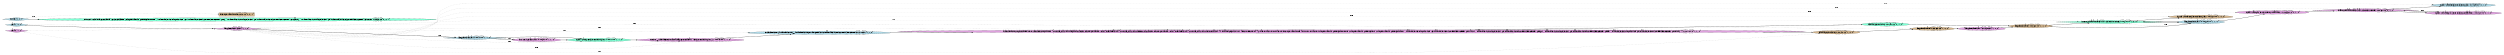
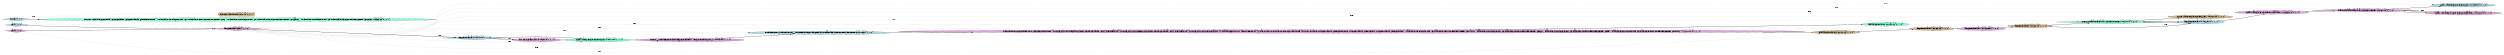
(1958, 25) -> (1958, 25)
(121, 30) -> (121, 30)
